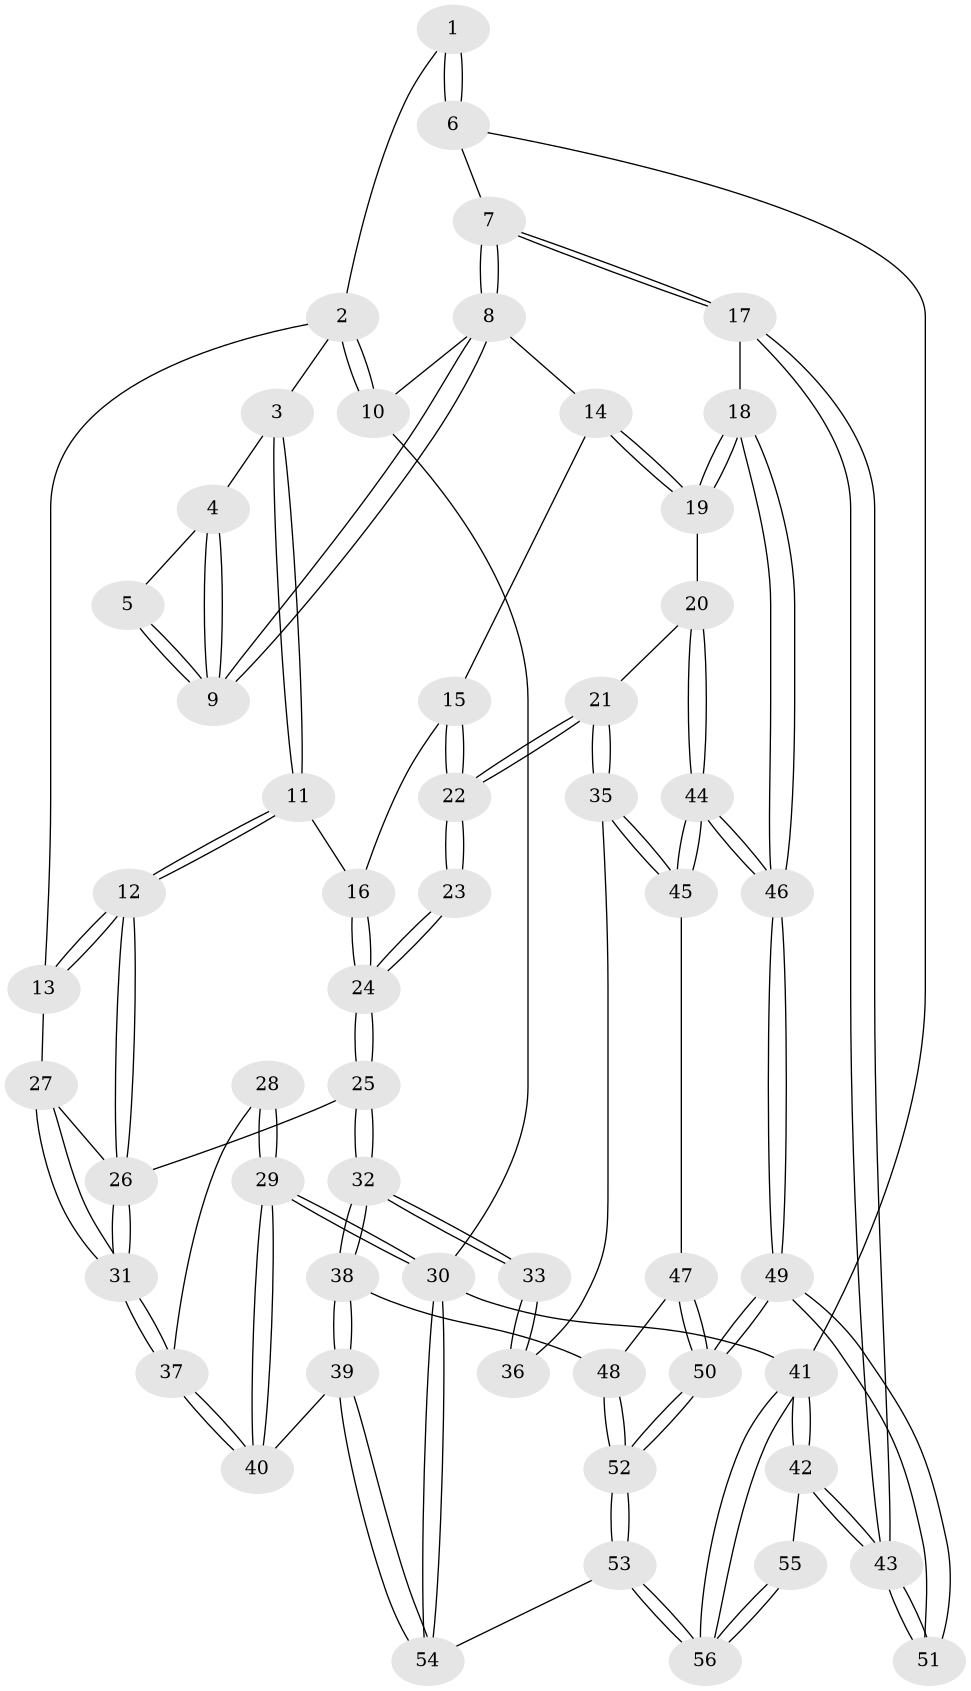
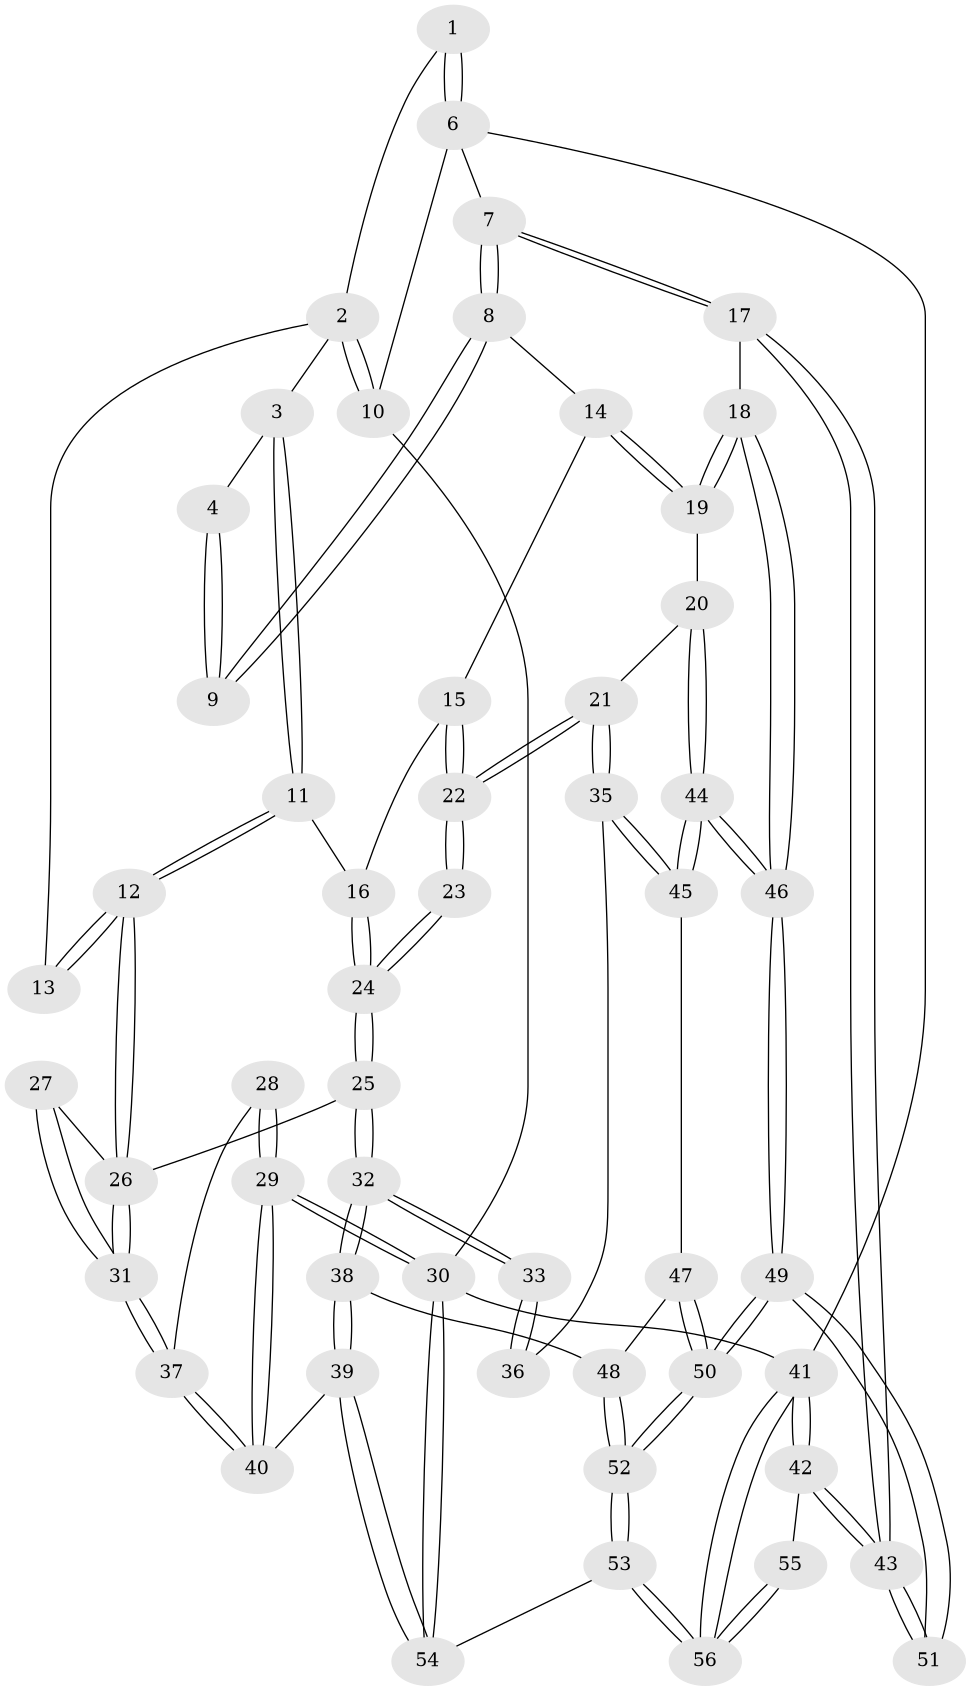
(431, 365) -> (413, 269)
(128, 605) -> none
(43, 1037) -> none
